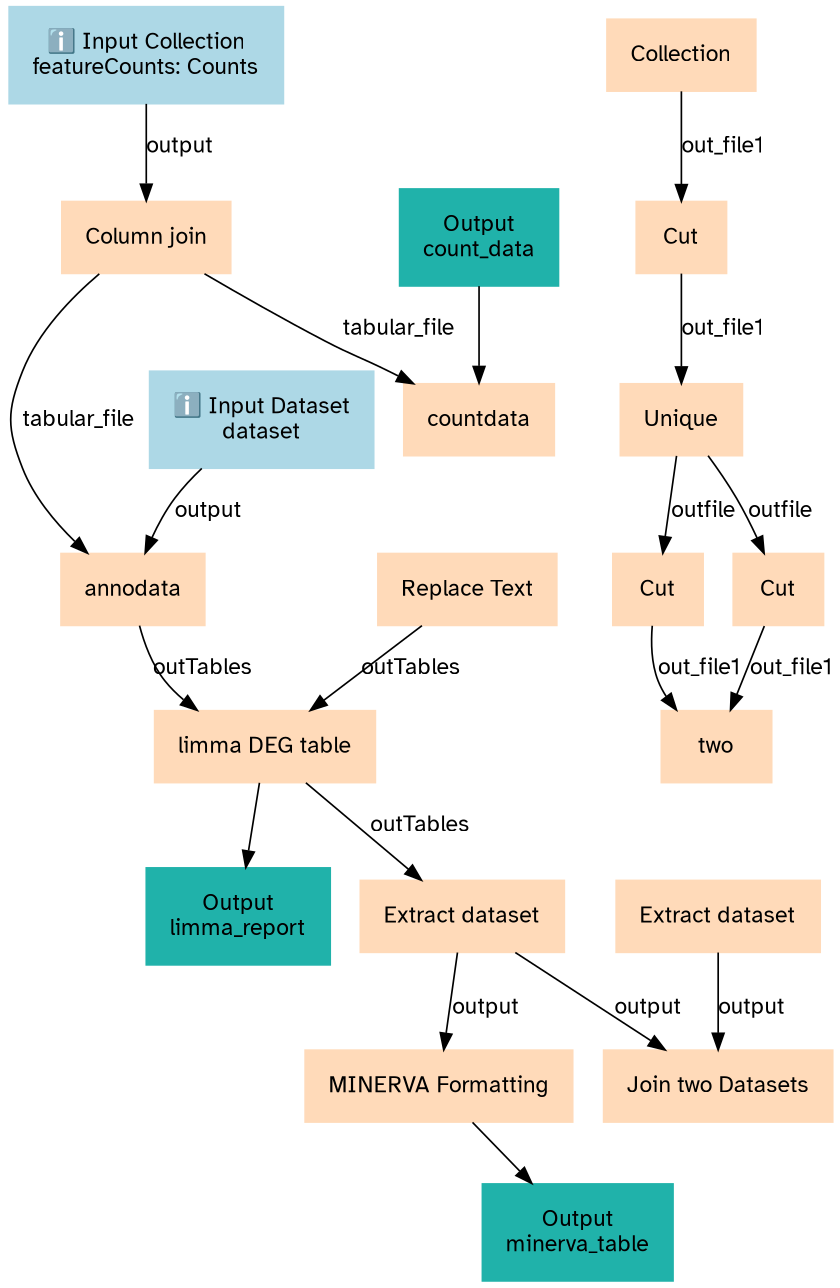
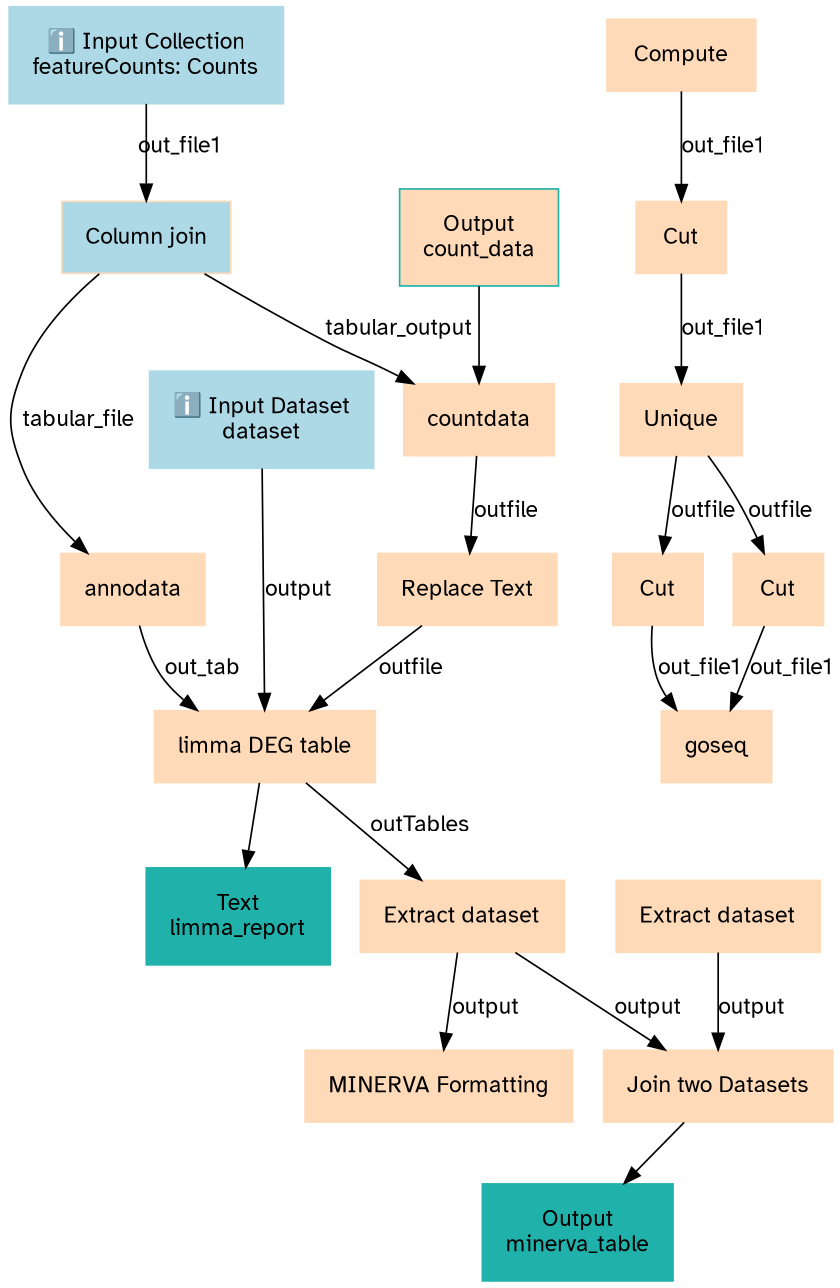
(681, 55) -> (681, 55)
(180, 146) -> (180, 146)
(146, 237) -> (146, 237)
(479, 237) -> (479, 237)
(399, 329) -> (399, 329)
none -> (474, 496)
(173, 501) -> (263, 581)
(203, 668) -> (203, 668)
(411, 668) -> (411, 668)
(716, 747) -> (716, 747)
(238, 916) -> (238, 916)
(496, 1147) -> (660, 1147)
